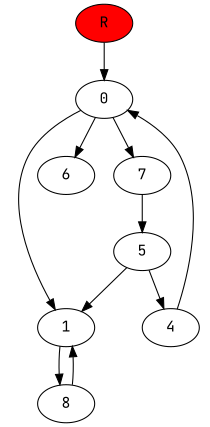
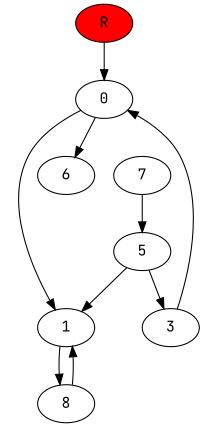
(121, 133) -> none
(171, 328) -> (171, 328)
